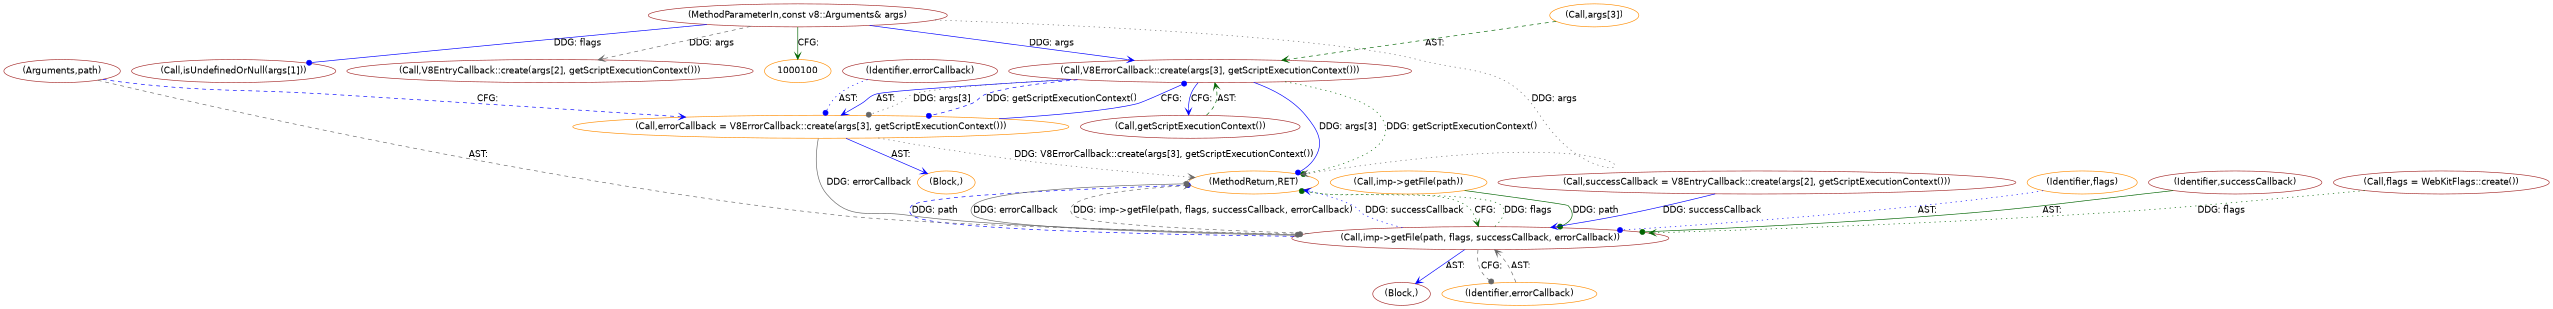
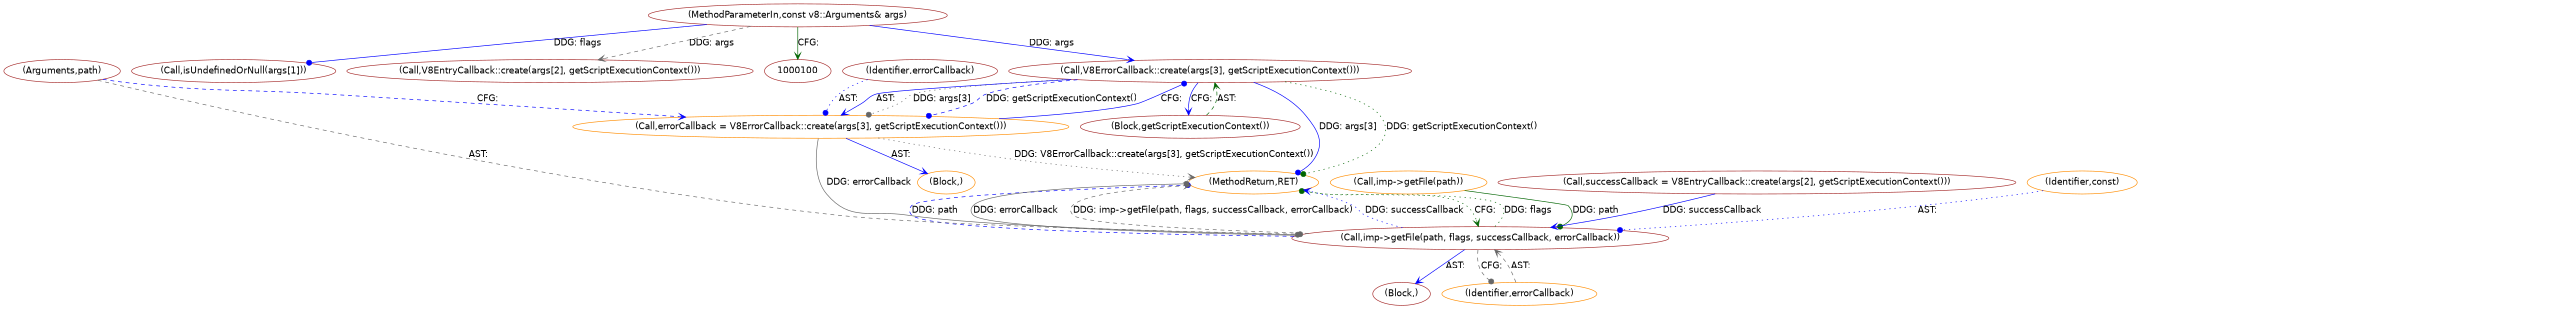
(1594, 15) -> none
(1447, 66) -> none
(798, 71) -> (798, 71)
(1190, 127) -> (1190, 127)
(2082, 182) -> (2082, 182)
(2235, 182) -> none
(2441, 182) -> none
